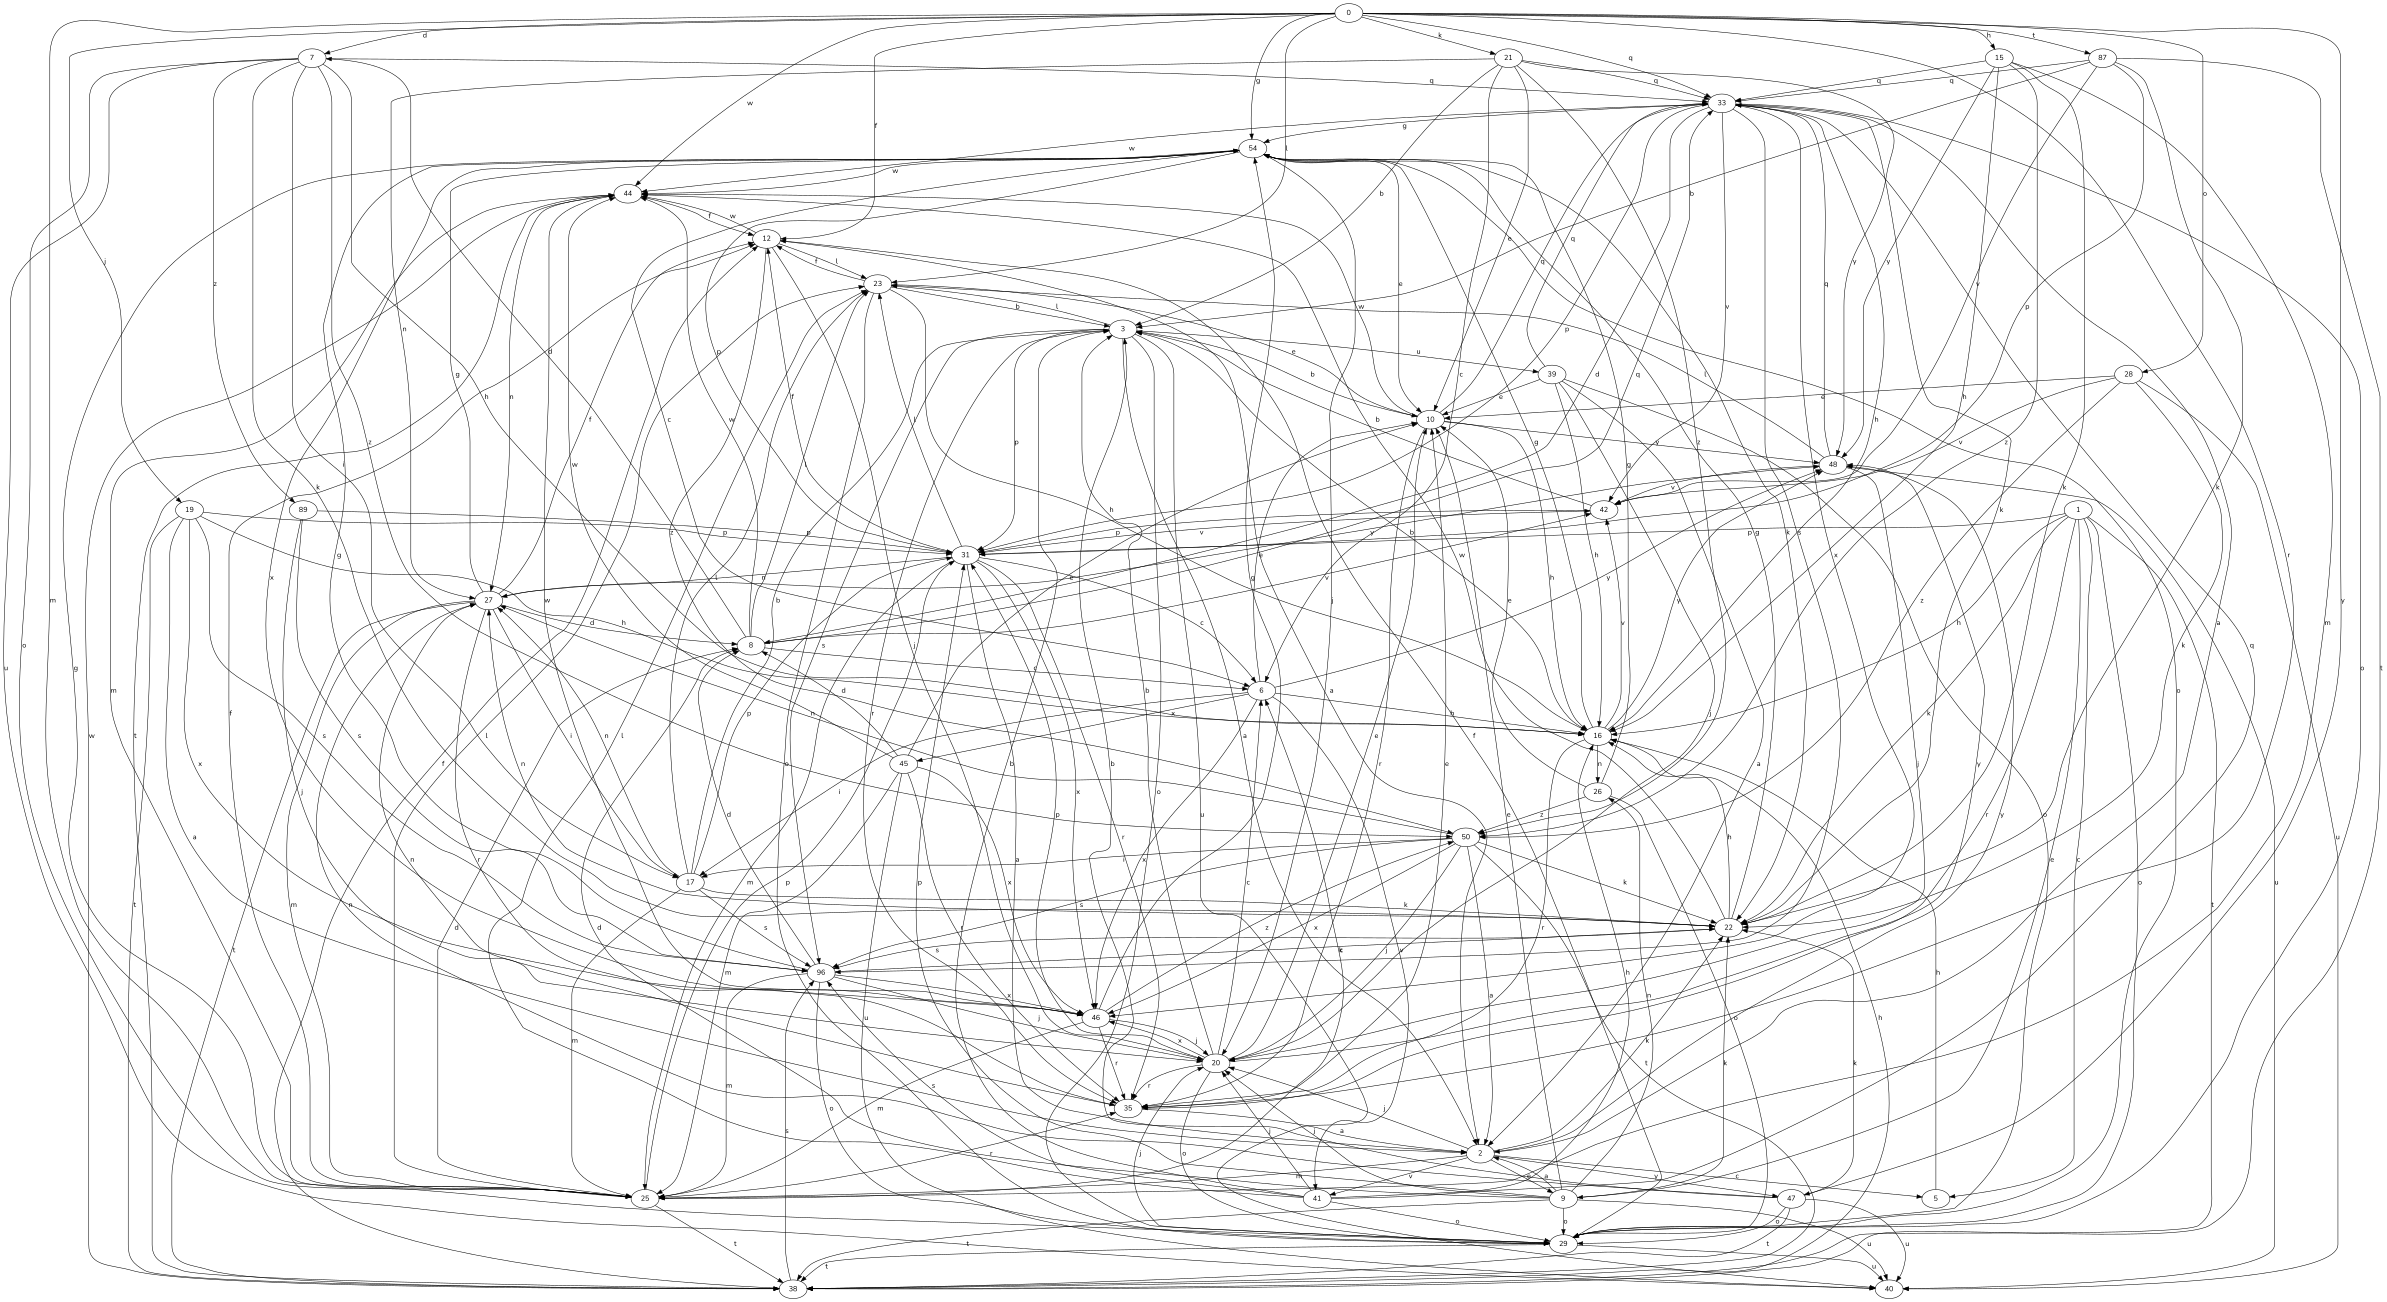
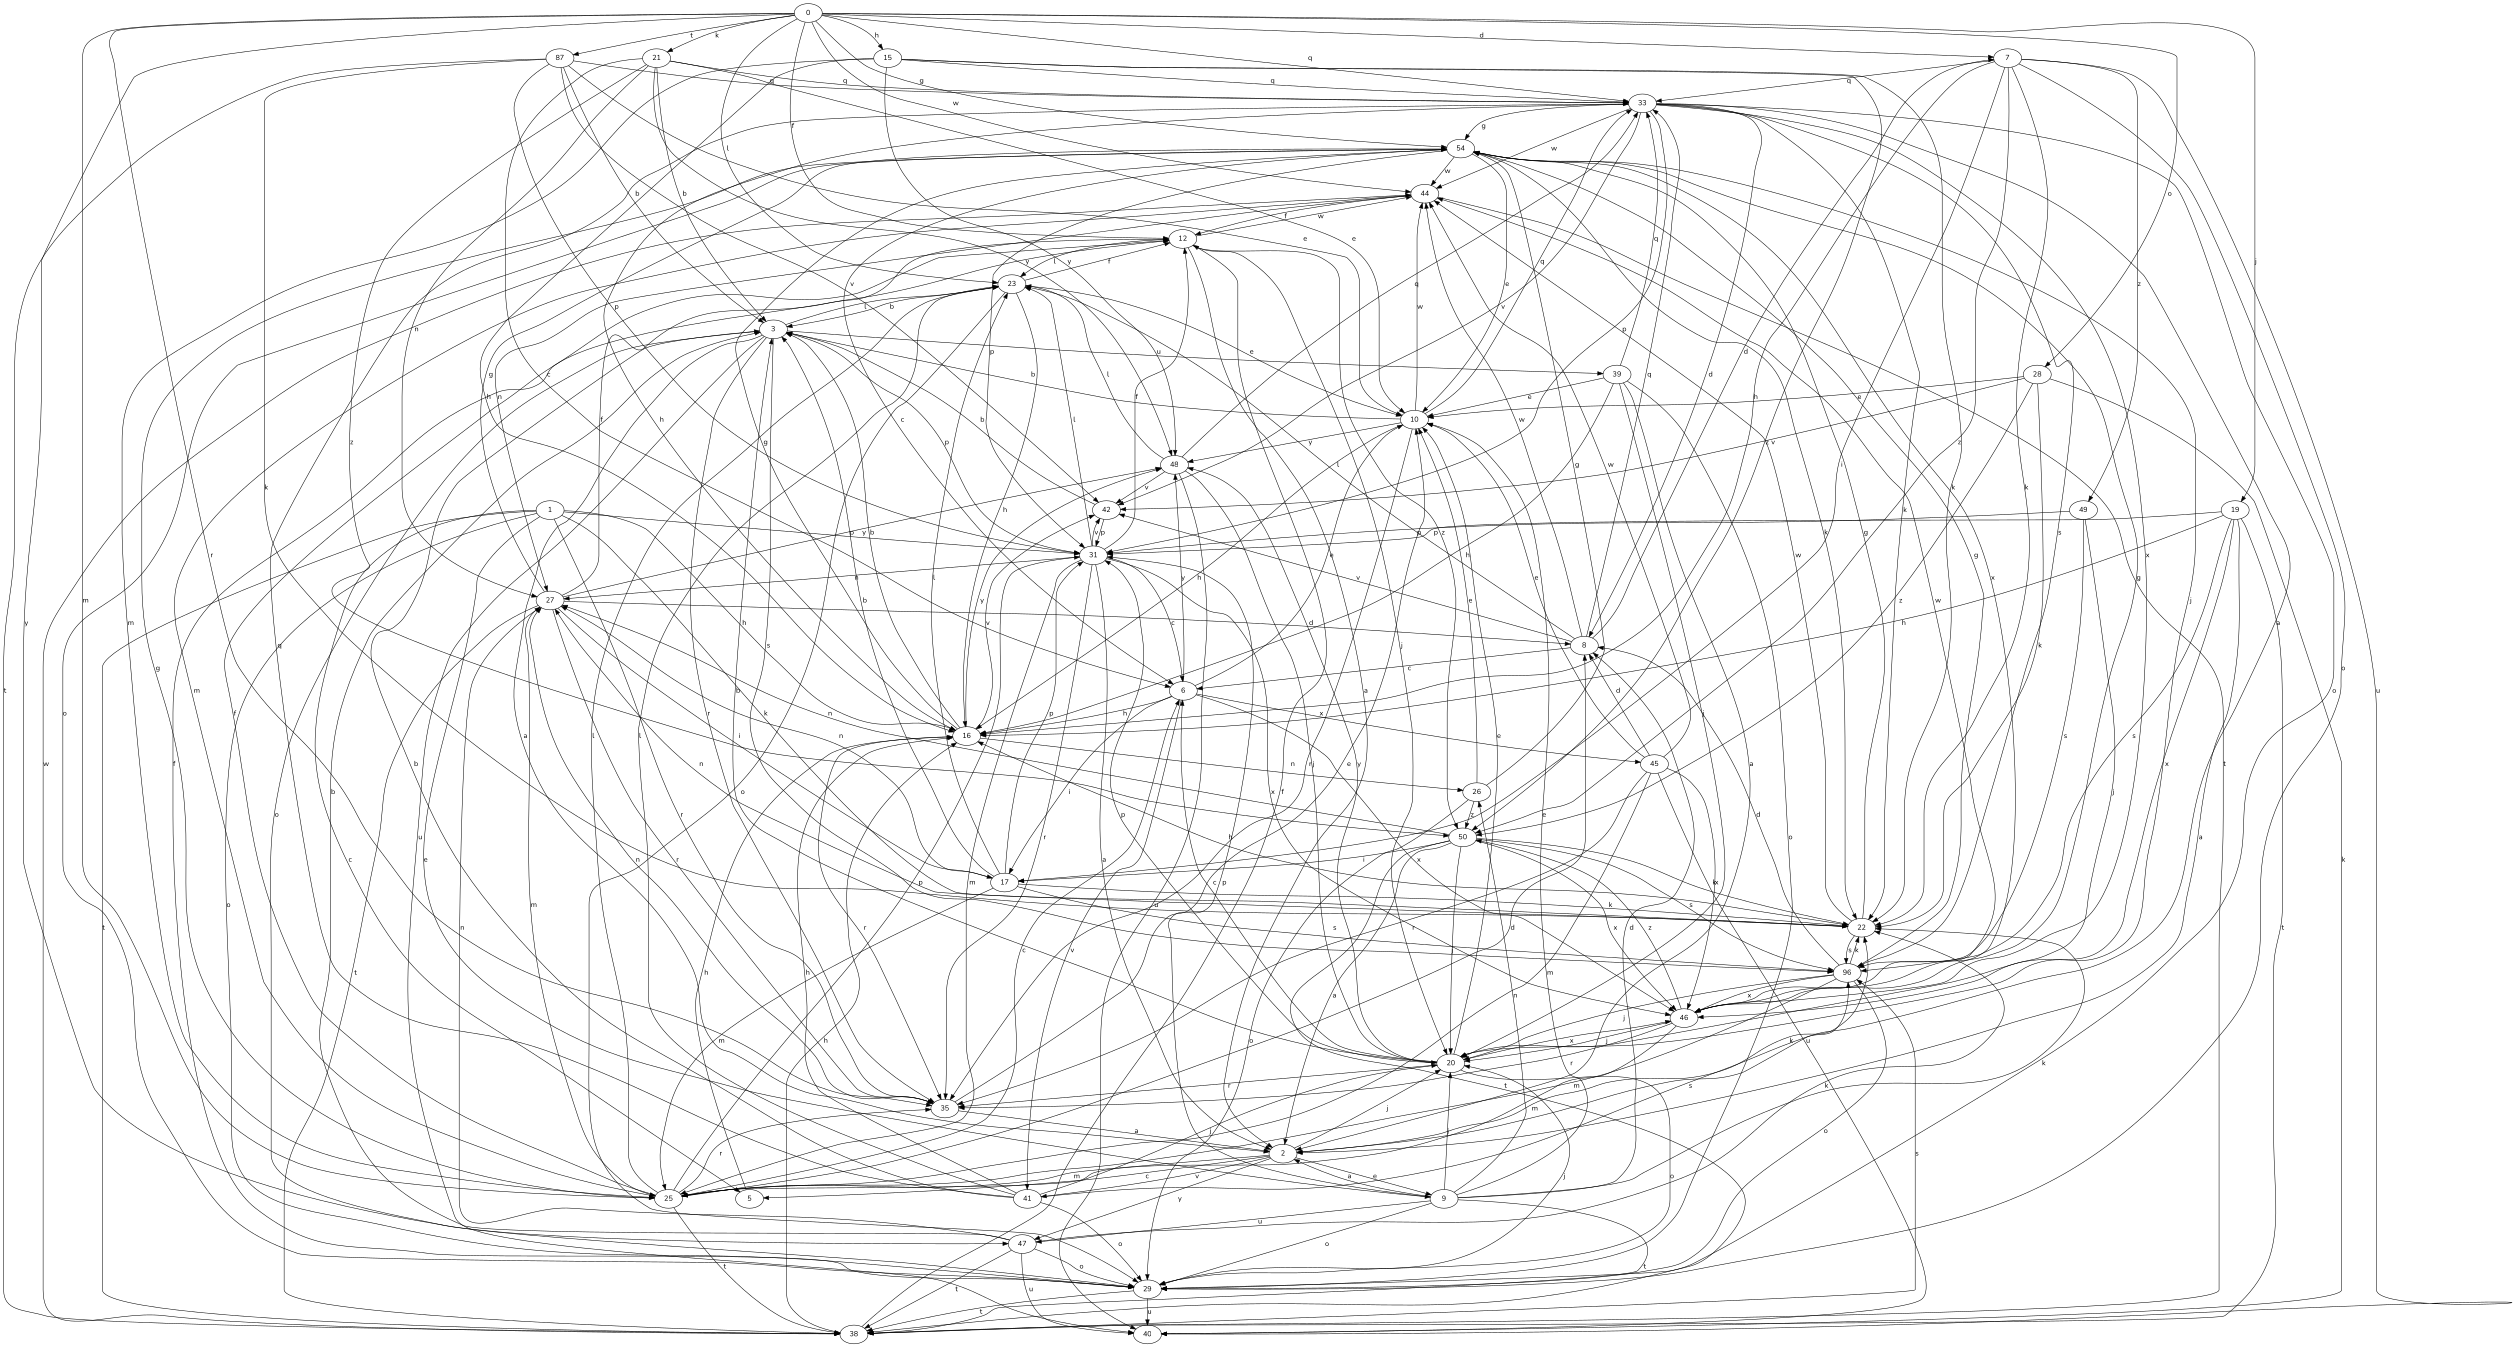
none -> (1007, 210)
(303, 510) -> (2083, 510)
(2338, 837) -> (2343, 860)
(1952, 895) -> none
(1741, 1211) -> (1236, 1221)
